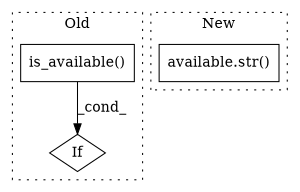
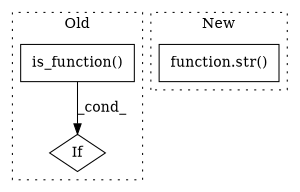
(78, 63) -> (78, 63)
(219, 63) -> (219, 63)
